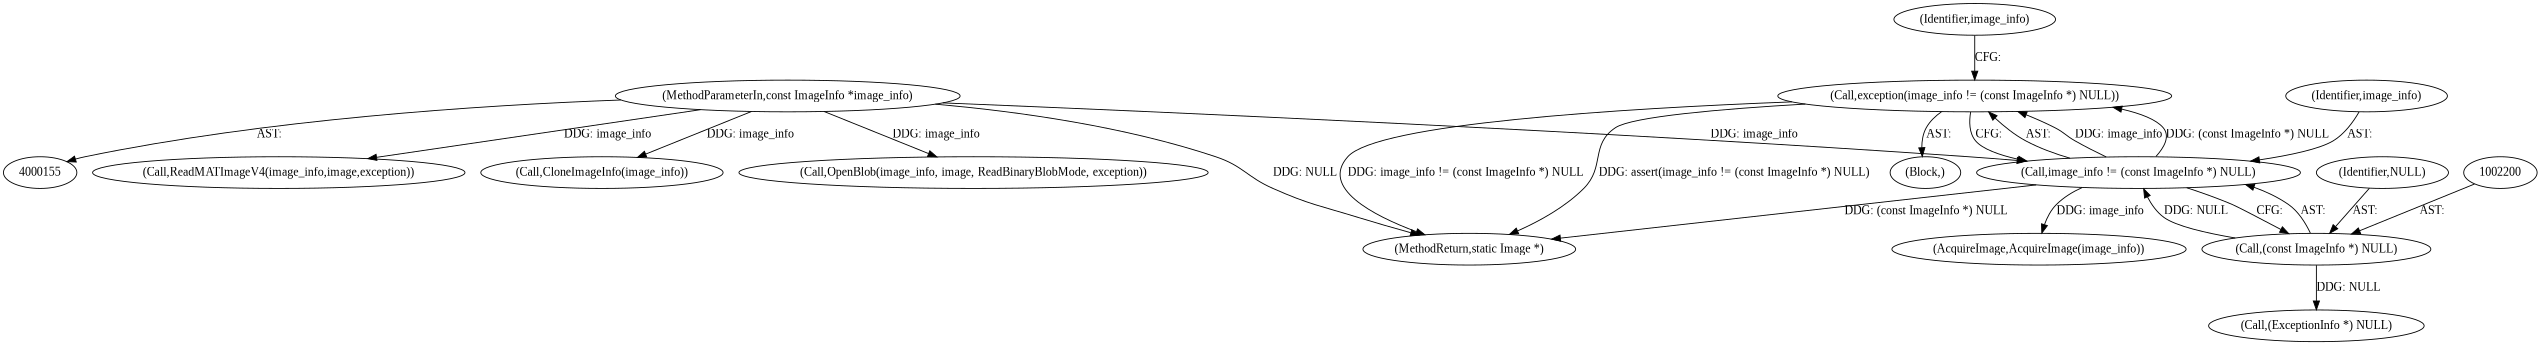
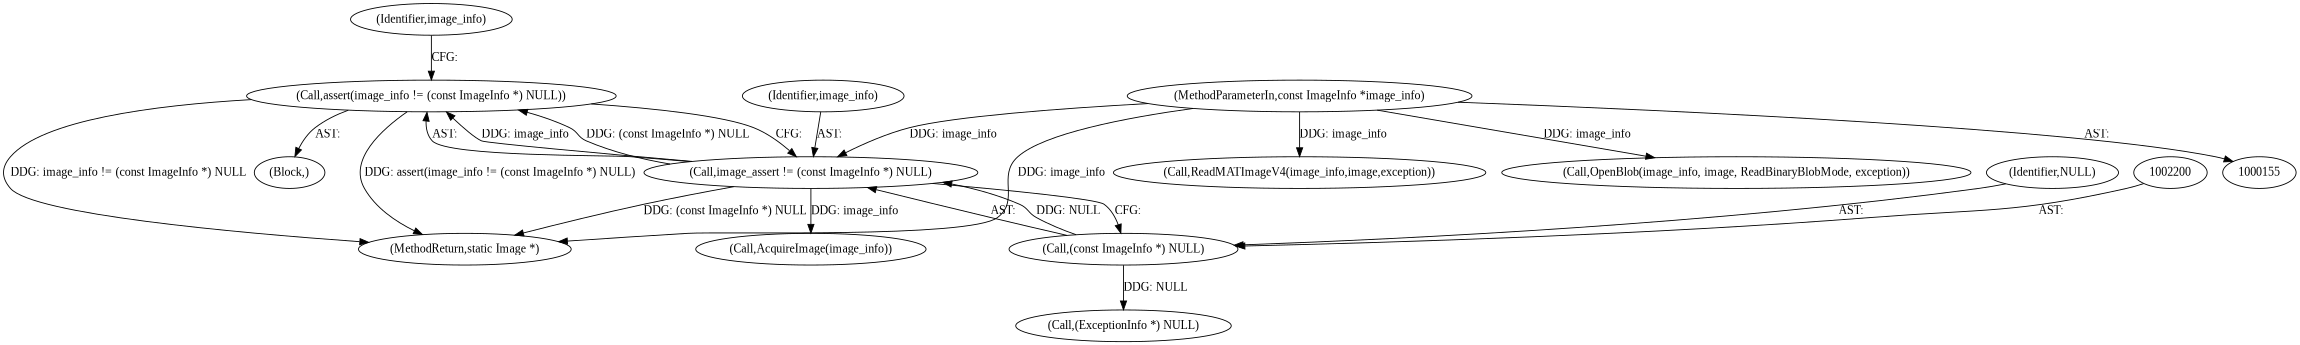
(1975, 96) -> (431, 96)
(40, 173) -> (2259, 173)
(602, 173) -> none
(1305, 173) -> (1062, 173)
(2139, 173) -> (811, 173)
(2039, 249) -> (811, 249)
